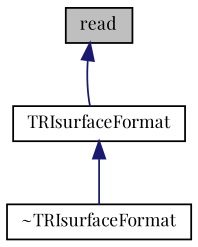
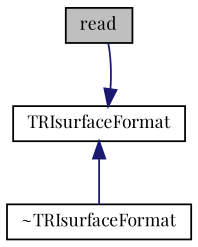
(87, 84) -> (111, 66)
